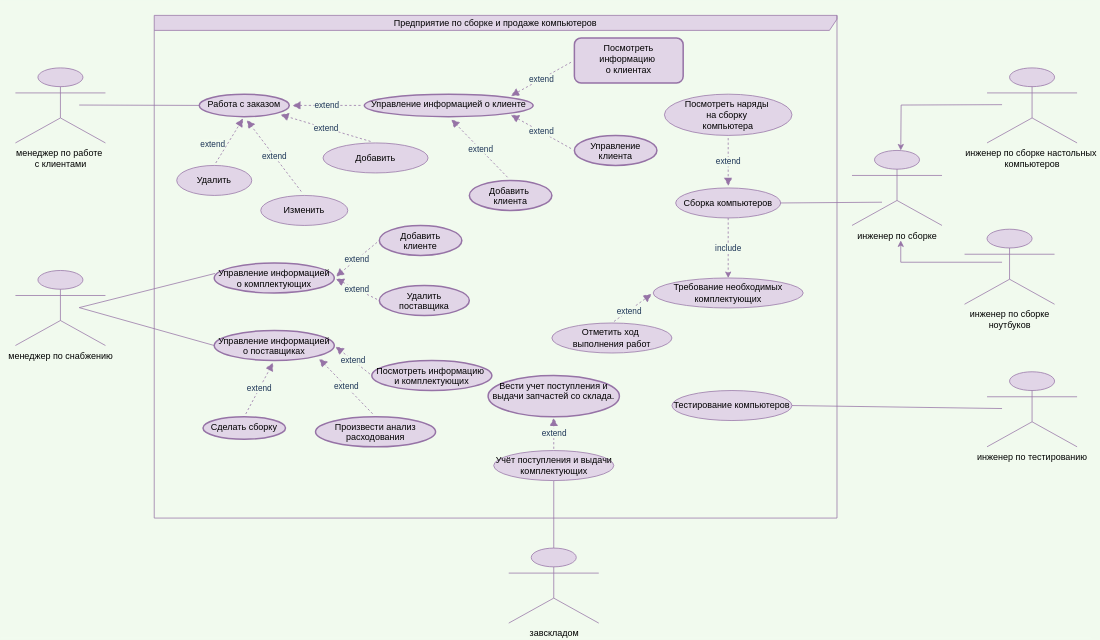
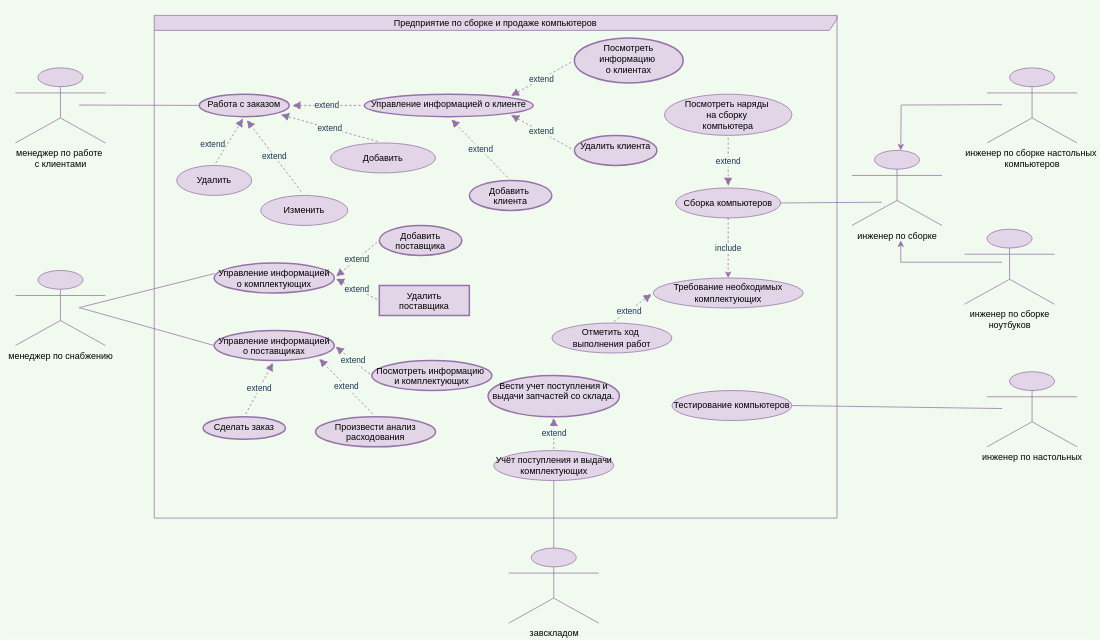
(629, 60) -> (629, 60)
(615, 151) -> (615, 146)
(375, 158) -> (383, 158)
(420, 241) -> (420, 241)
(424, 300) -> (424, 300)
(244, 427) -> (244, 427)
(1032, 457) -> (1032, 457)
